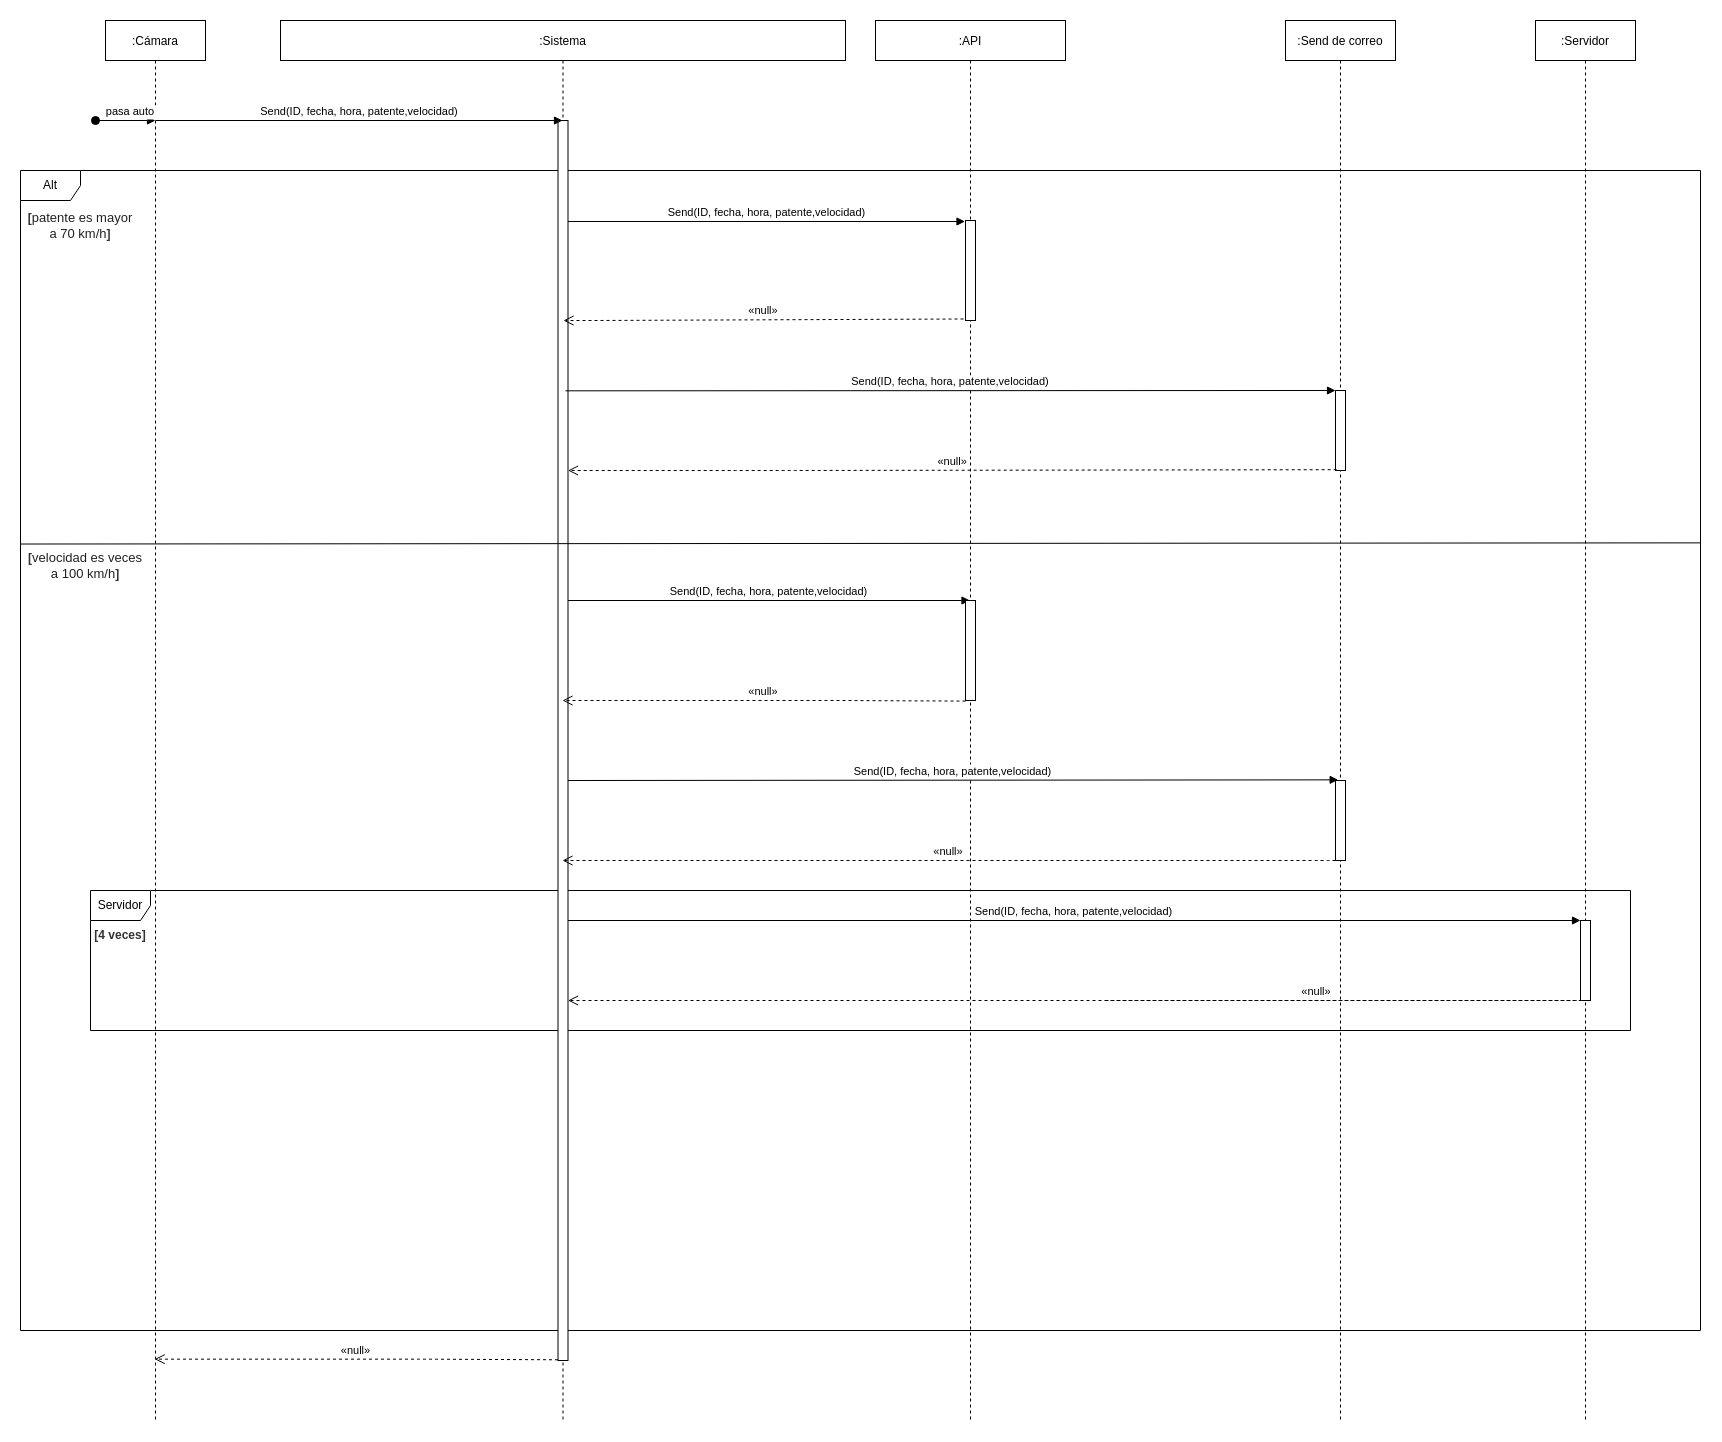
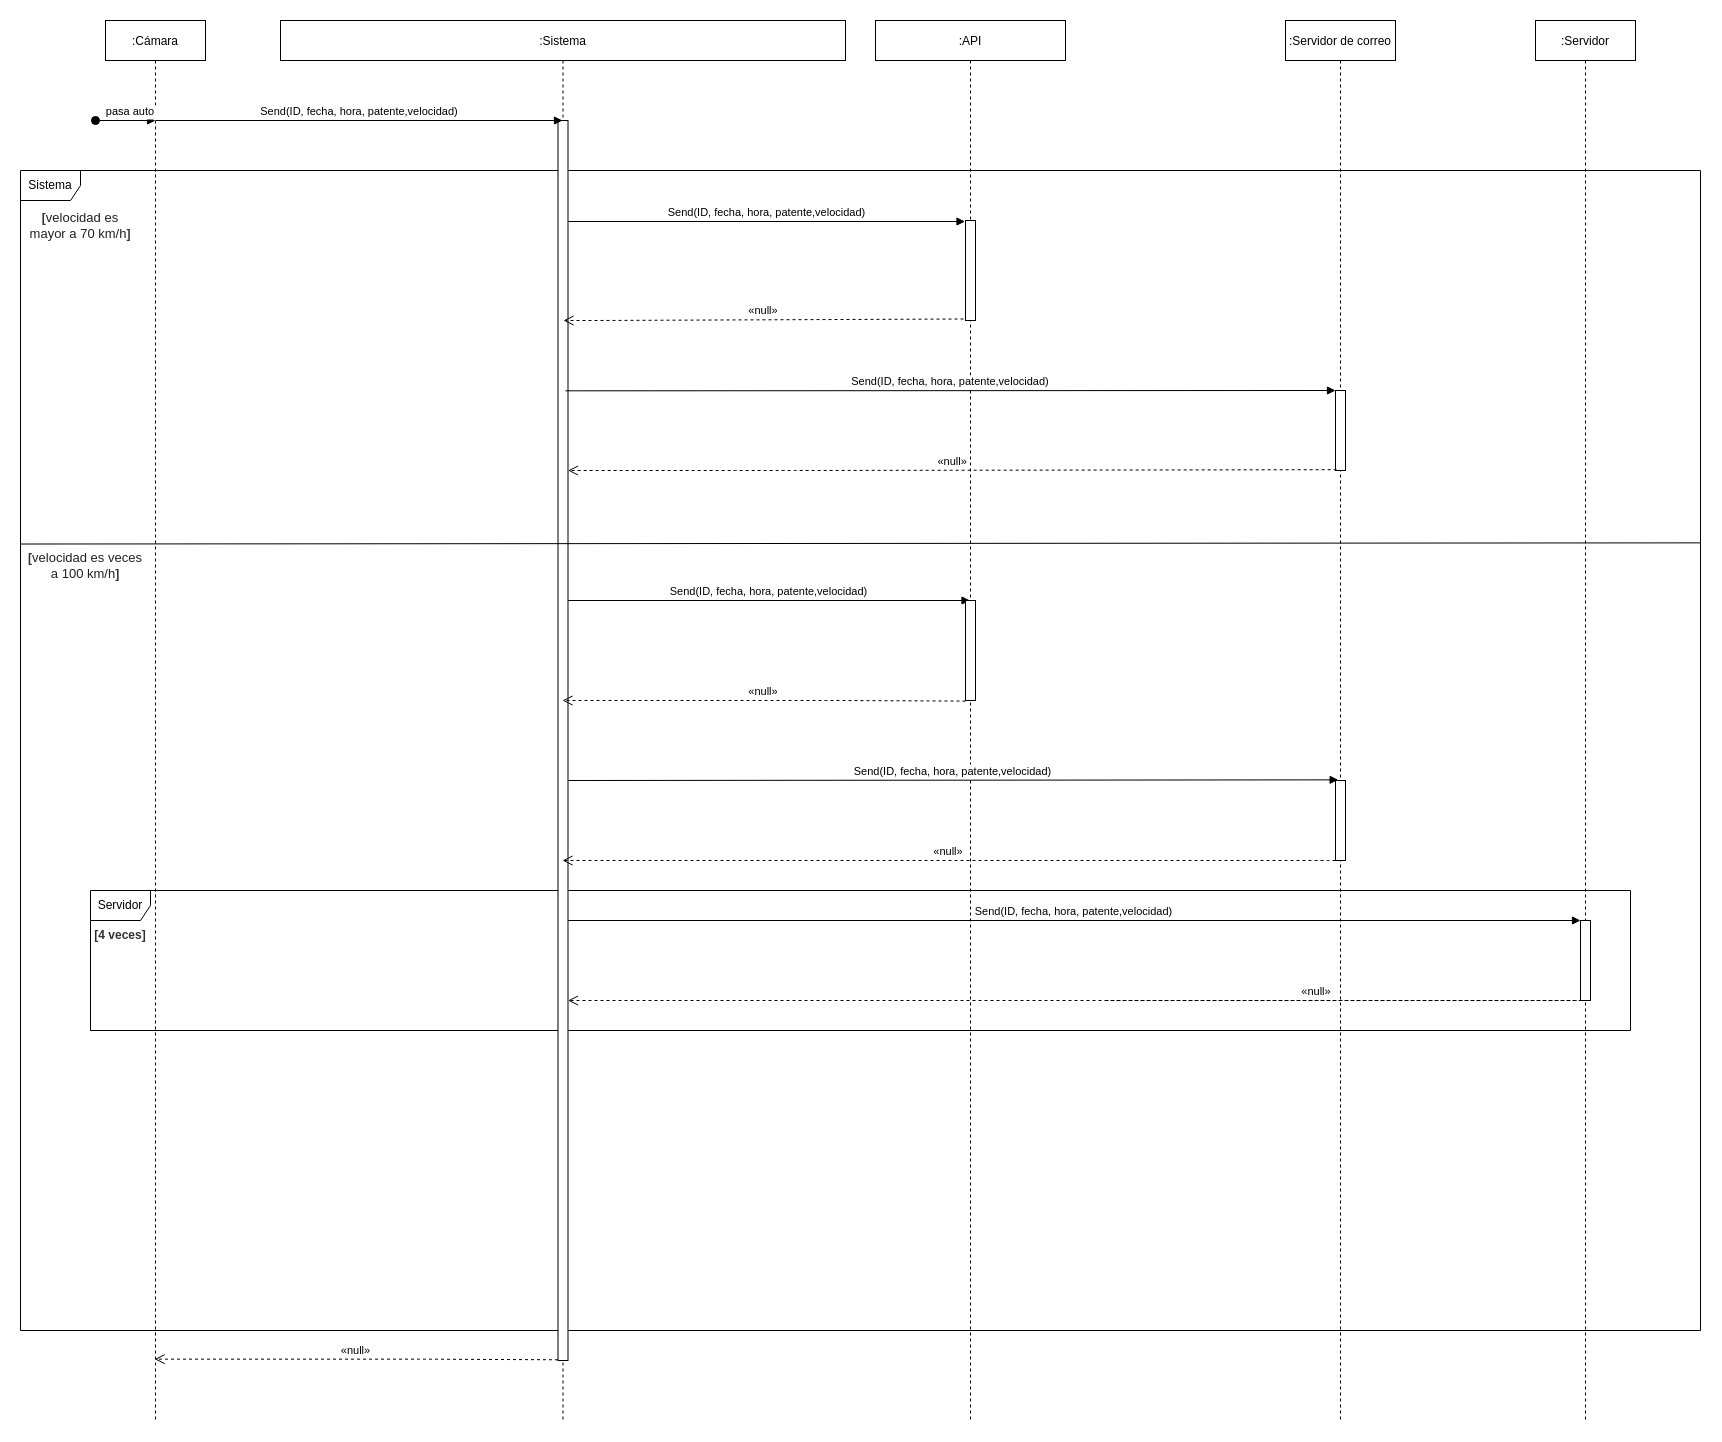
(1340, 41) -> (1340, 41)
(51, 186) -> (51, 186)
(81, 226) -> (81, 226)
